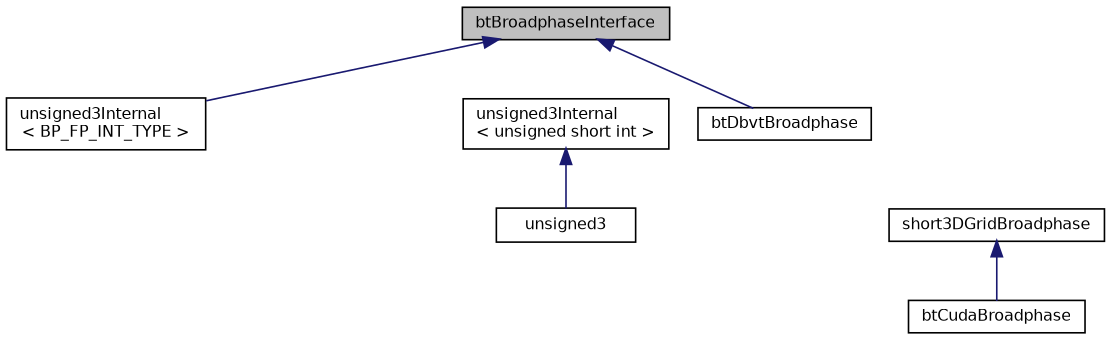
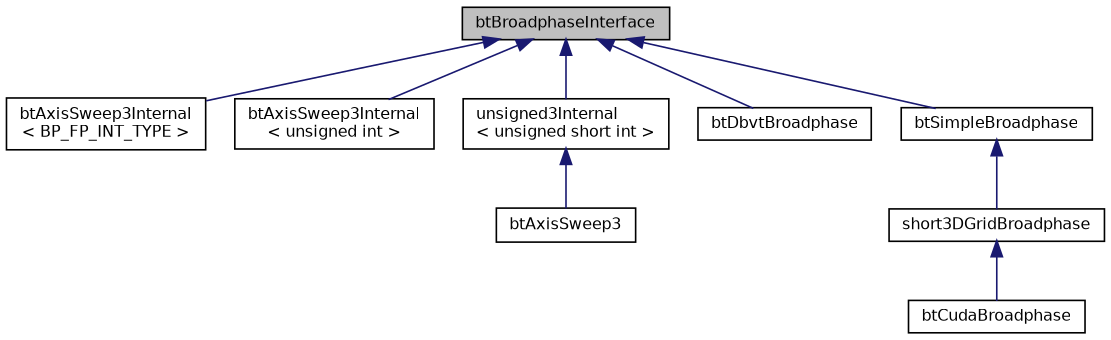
none -> (566, 77)
(106, 124) -> (106, 124)
none -> (334, 124)
none -> (997, 124)
(566, 225) -> (566, 225)
